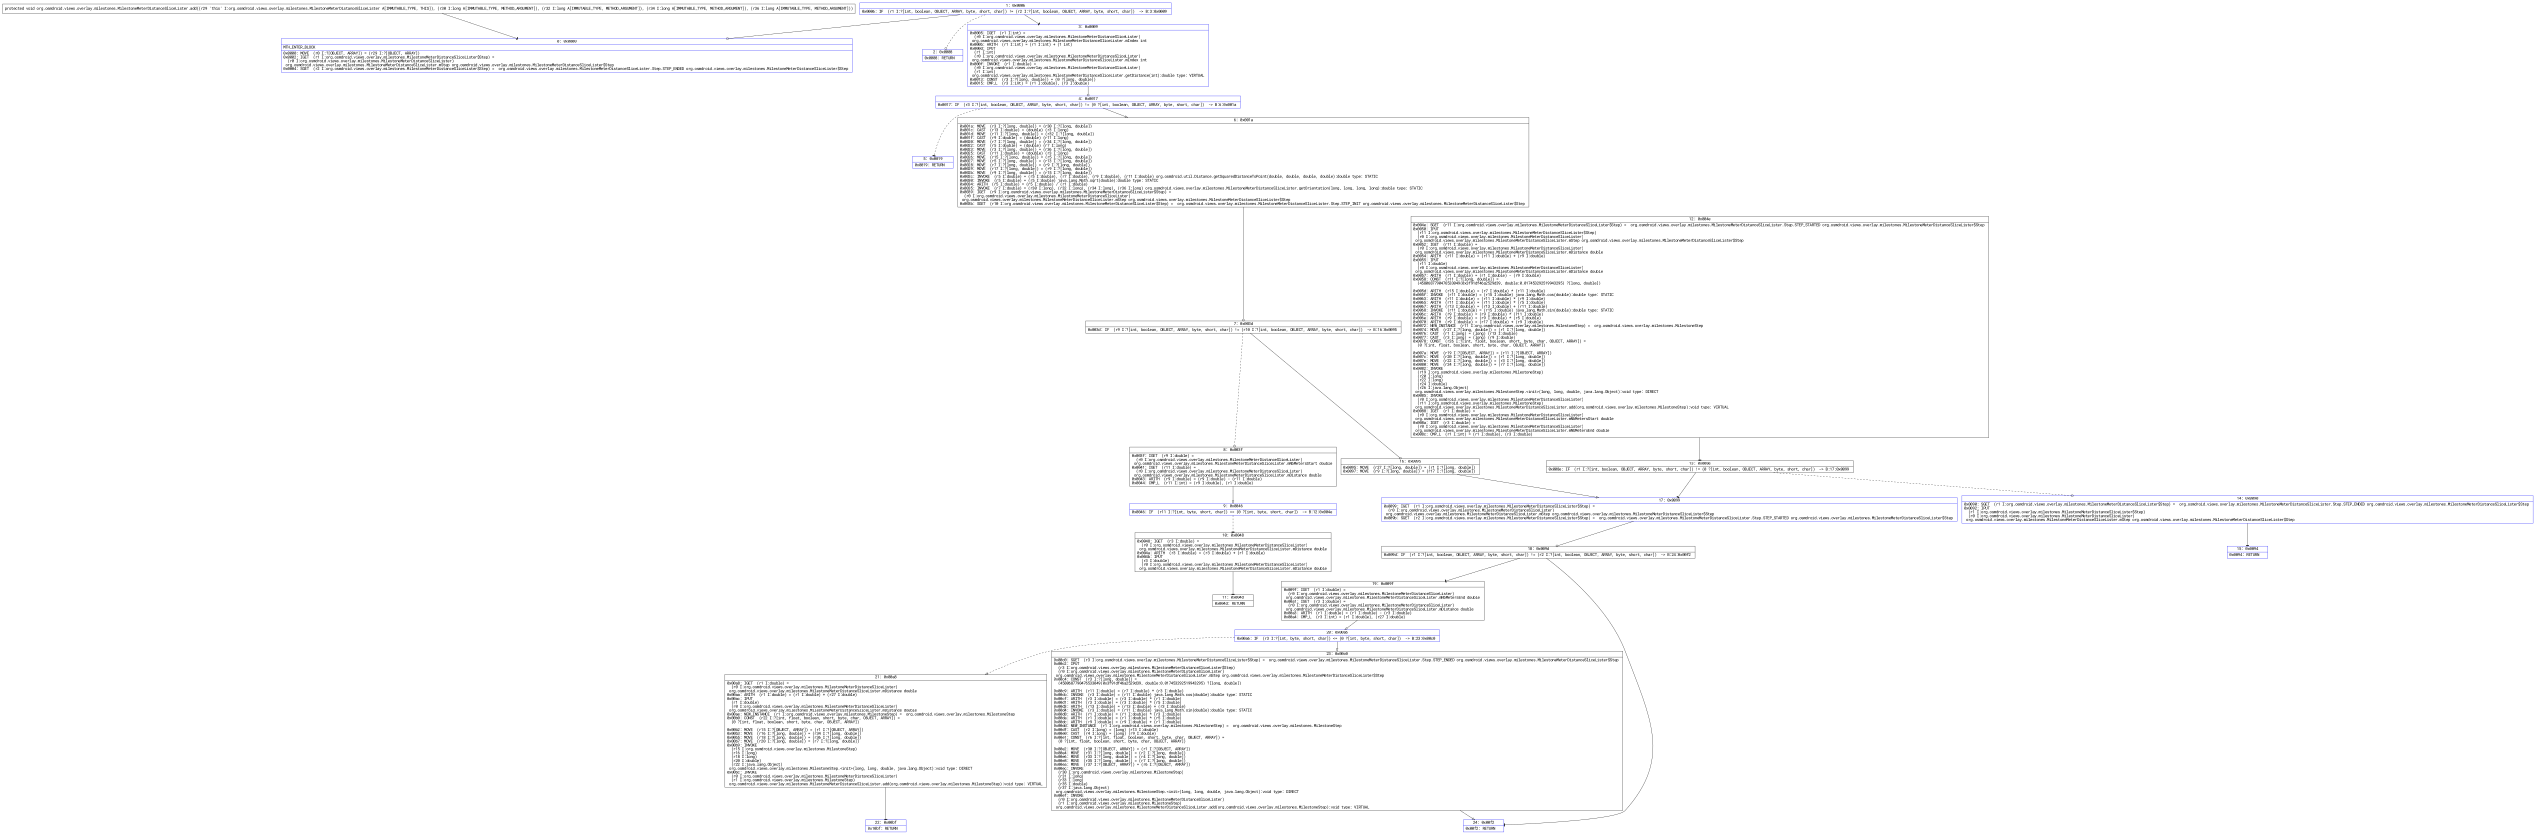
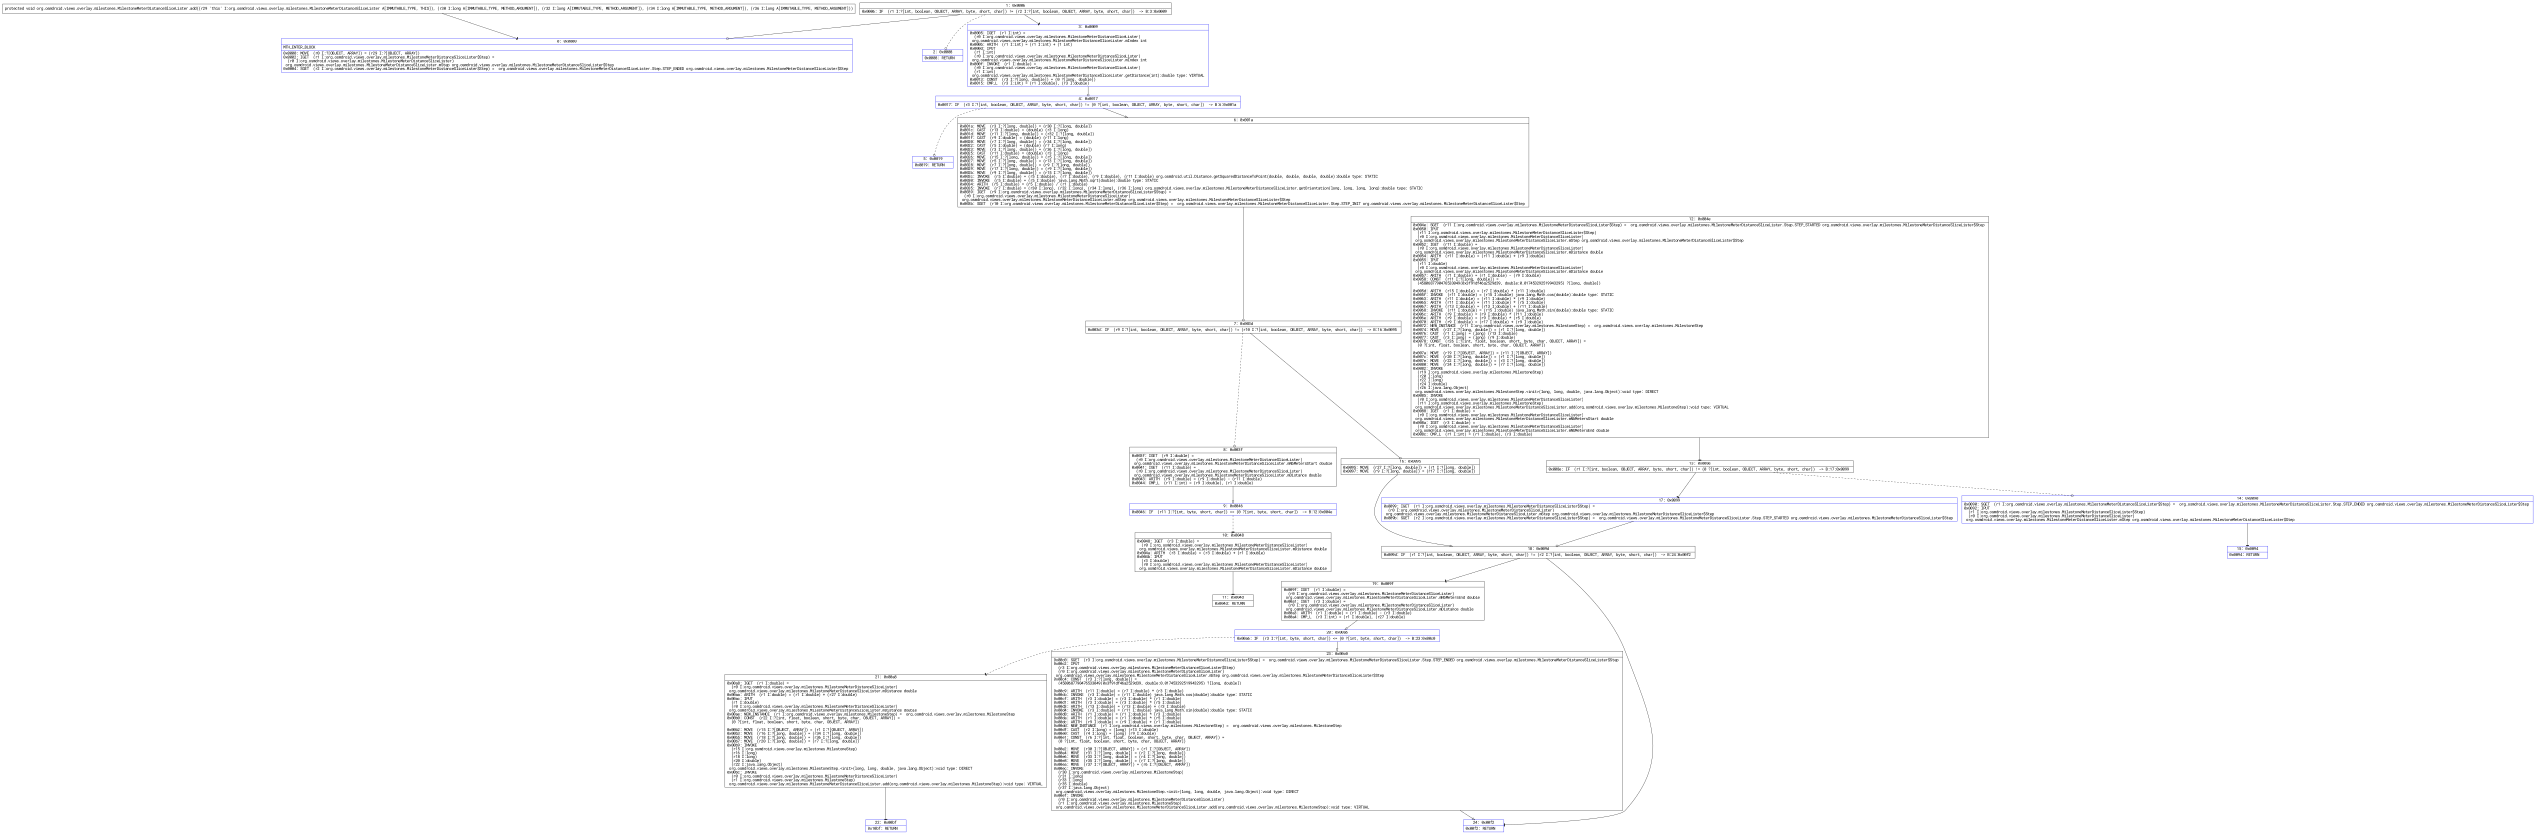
(1016, 9) -> (1016, 9)
(951, 121) -> (951, 121)
(1527, 486) -> (1386, 529)
(1108, 643) -> (1108, 643)
